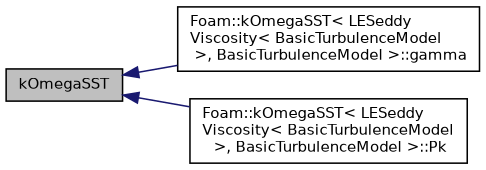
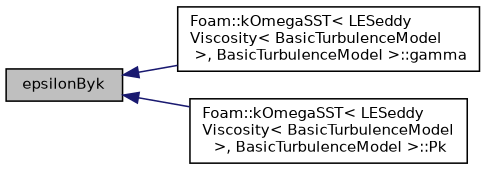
(64, 85) -> (64, 85)
